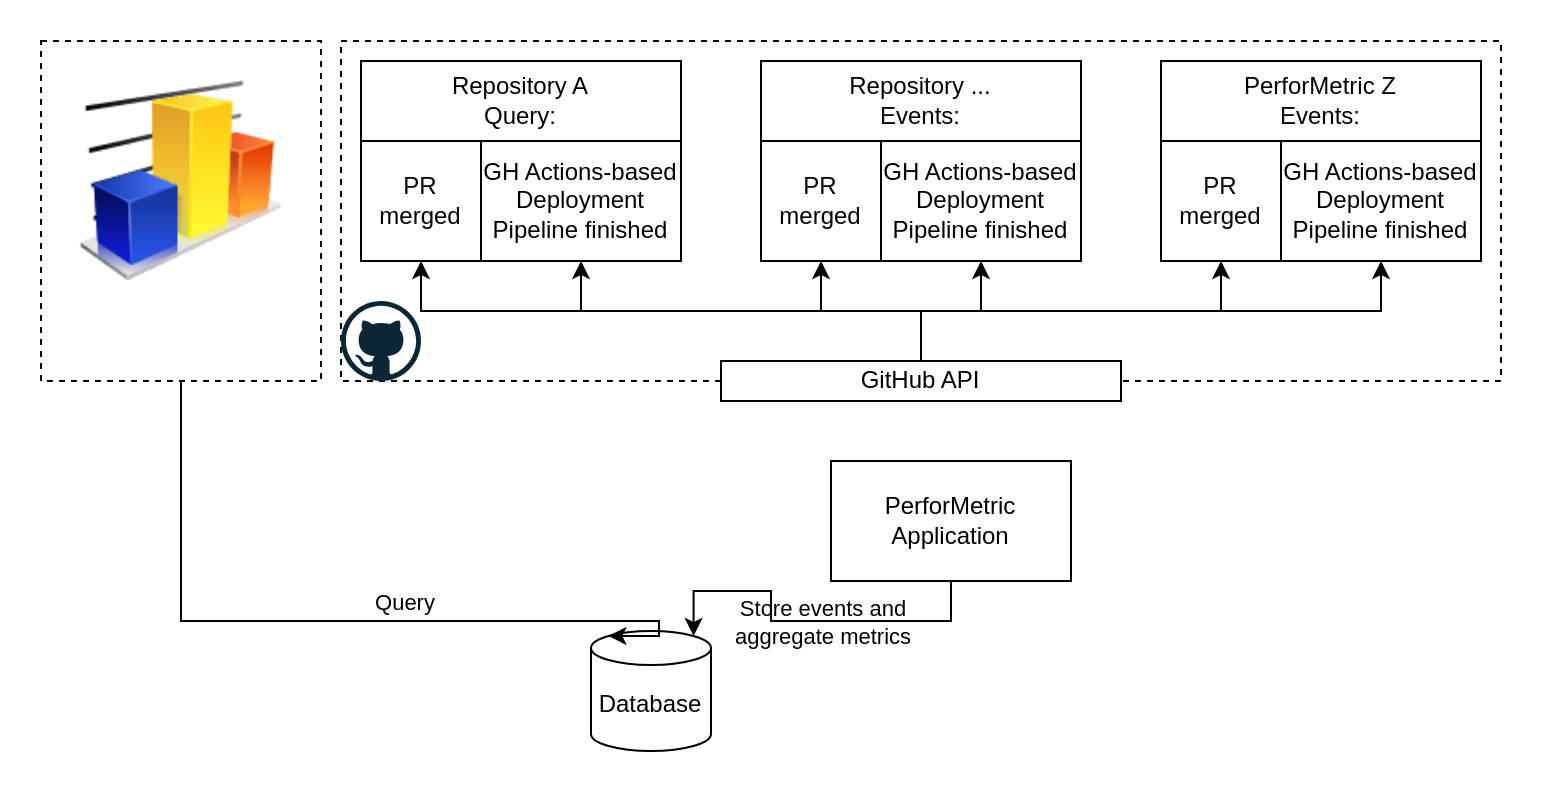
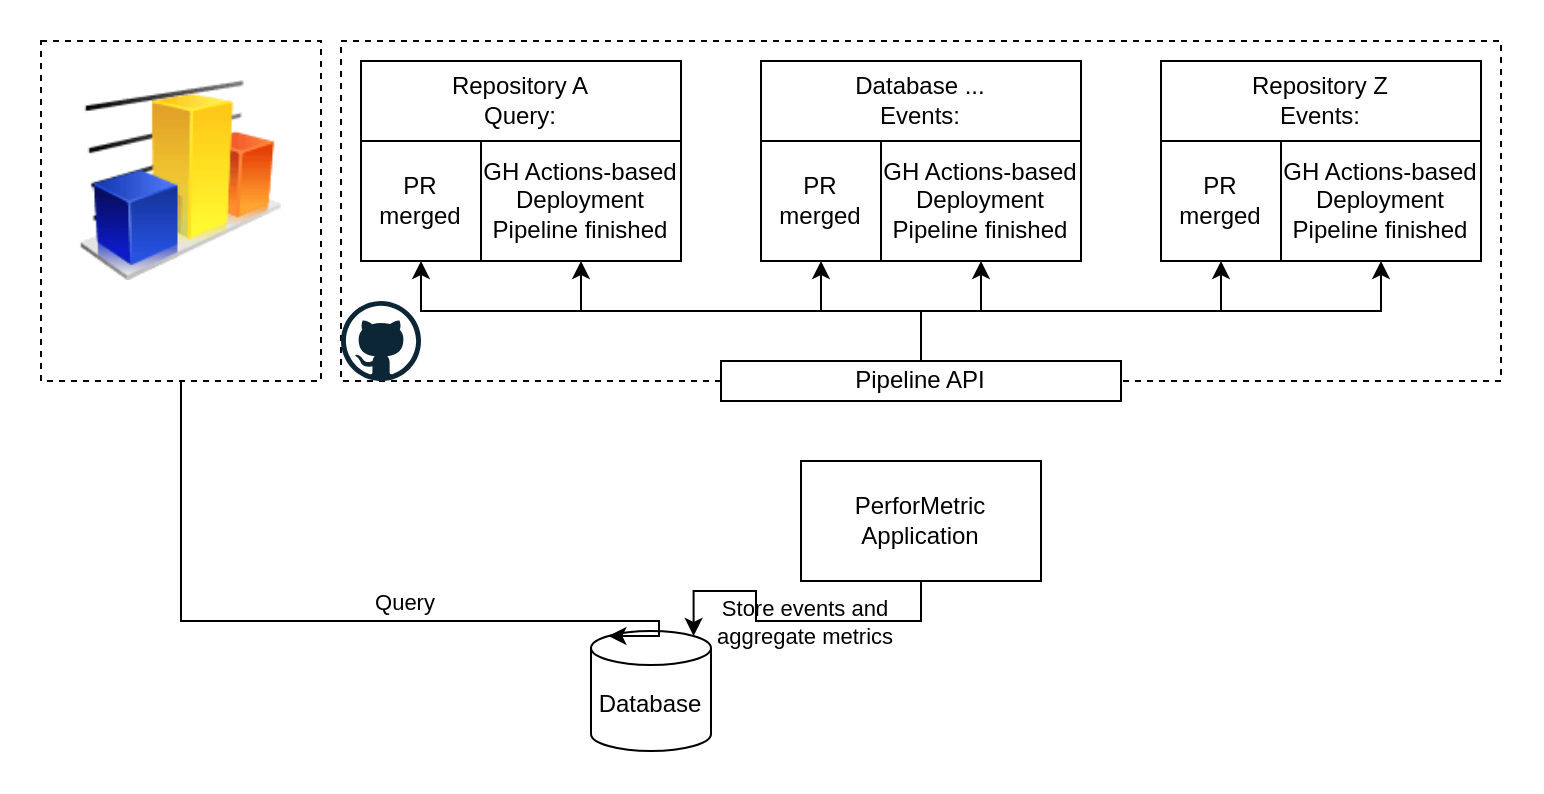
(921, 101) -> (921, 101)
(1321, 101) -> (1321, 101)
(921, 381) -> (921, 381)
(951, 521) -> (921, 521)
